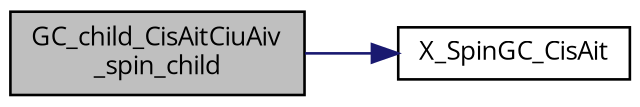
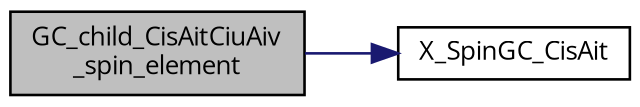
(157, 53) -> (157, 53)
